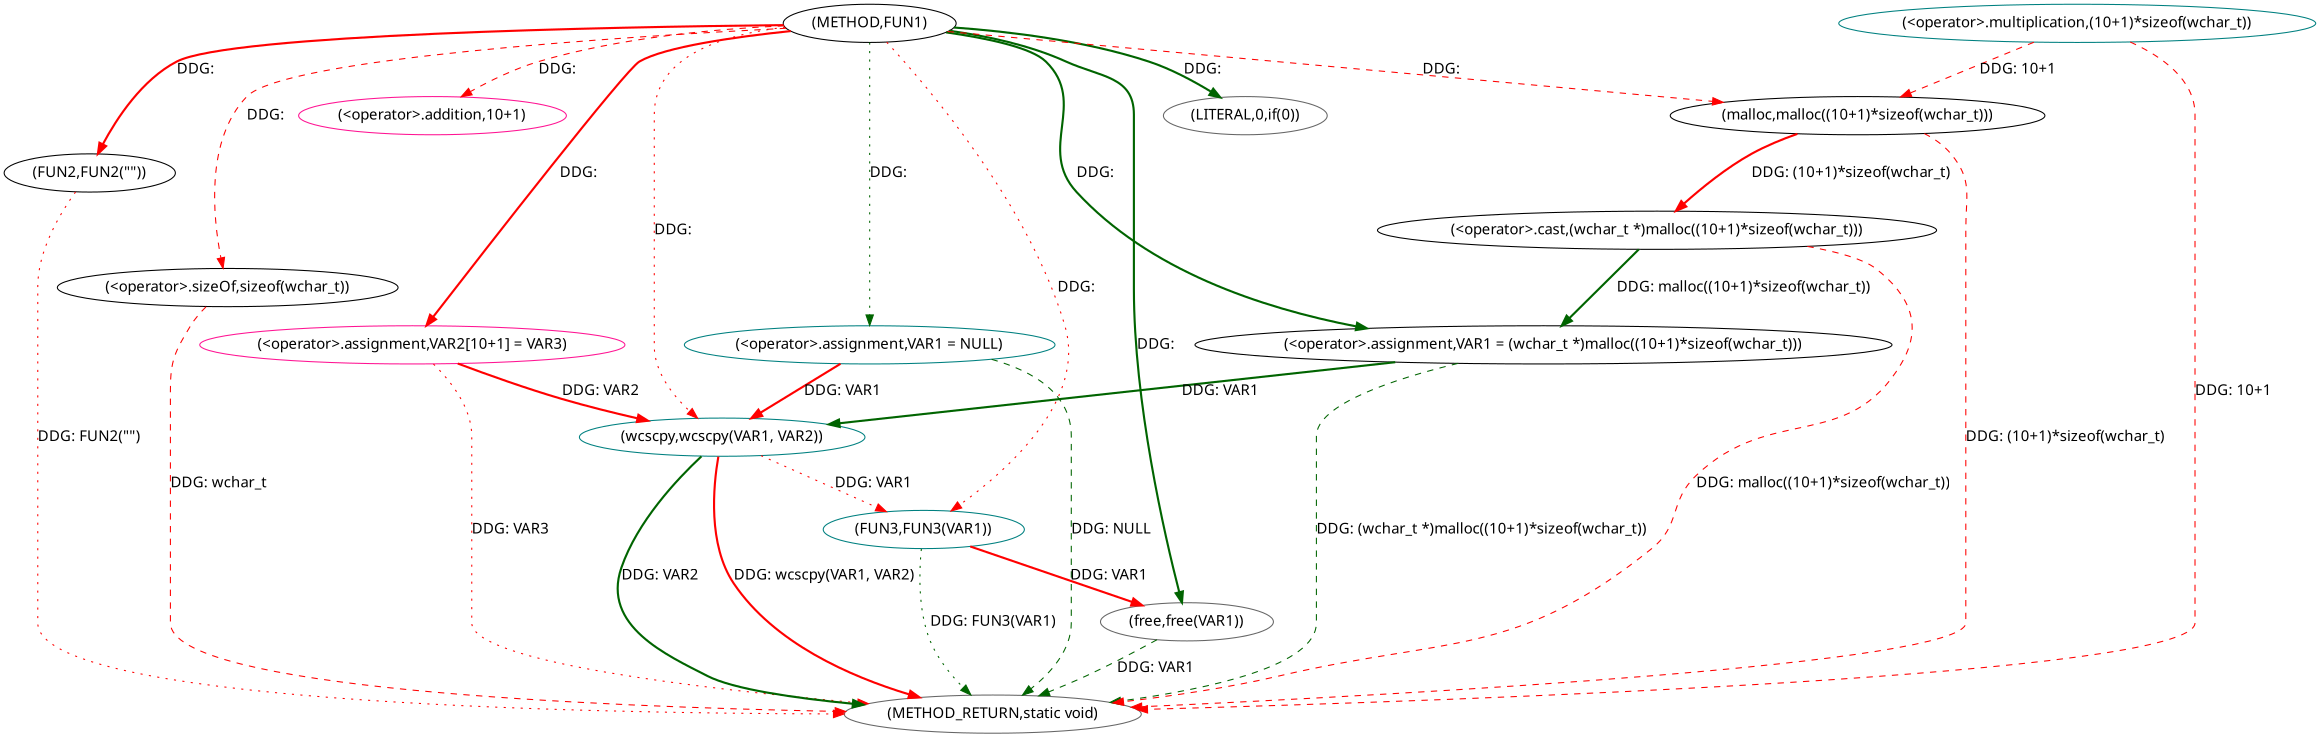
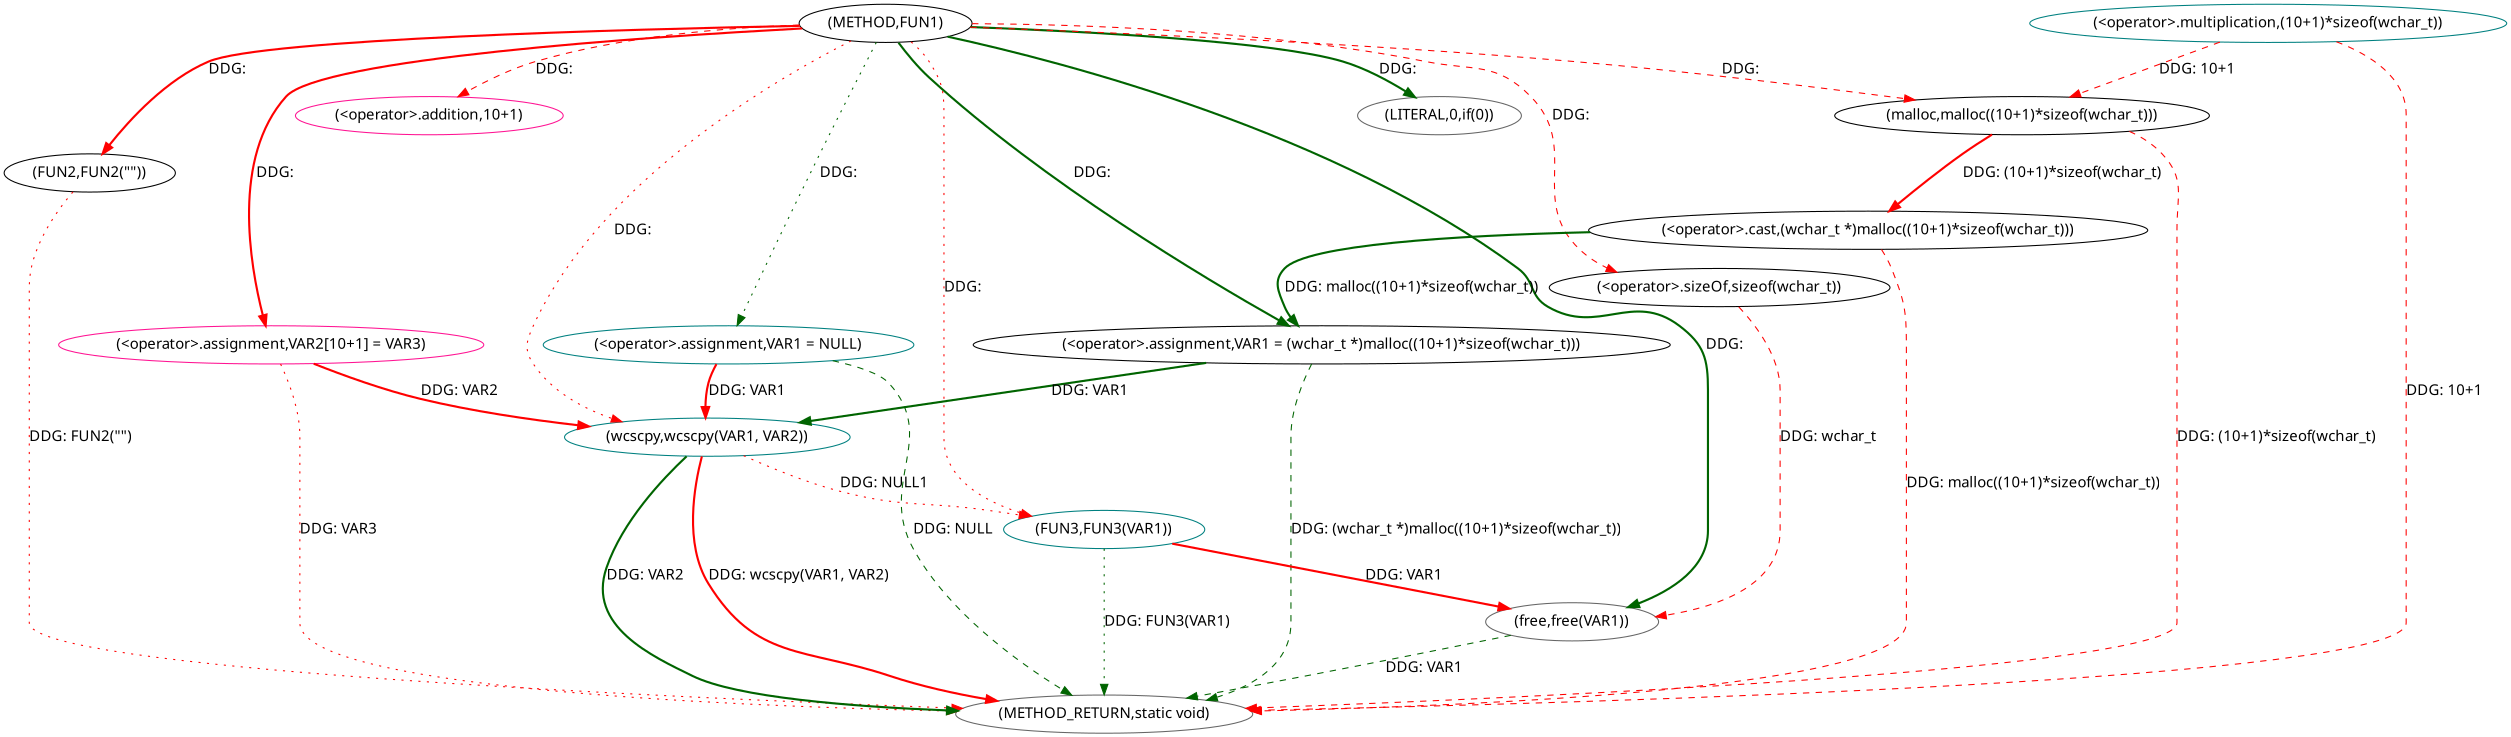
(873, 483) -> (885, 483)
(333, 680) -> (1780, 490)
